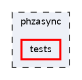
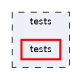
(41, 22) -> (41, 22)
